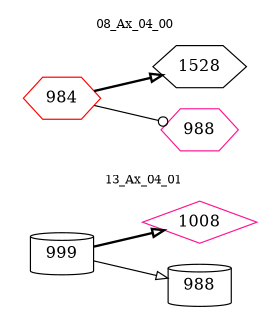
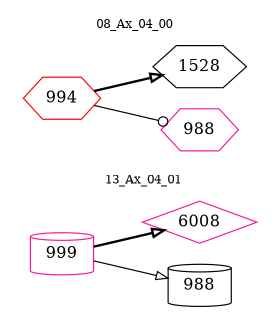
(62, 98) -> (62, 98)
(200, 222) -> (200, 222)
(62, 254) -> (62, 254)
